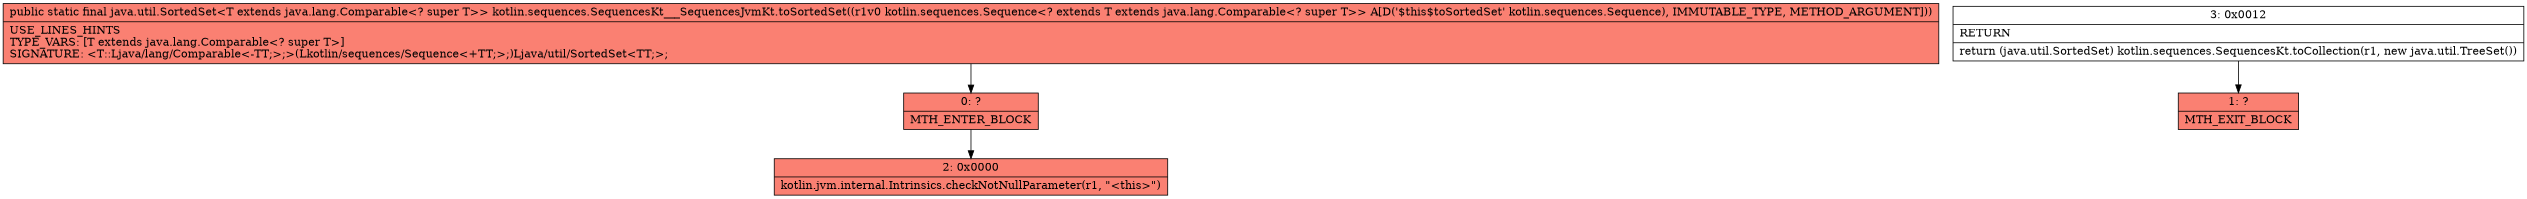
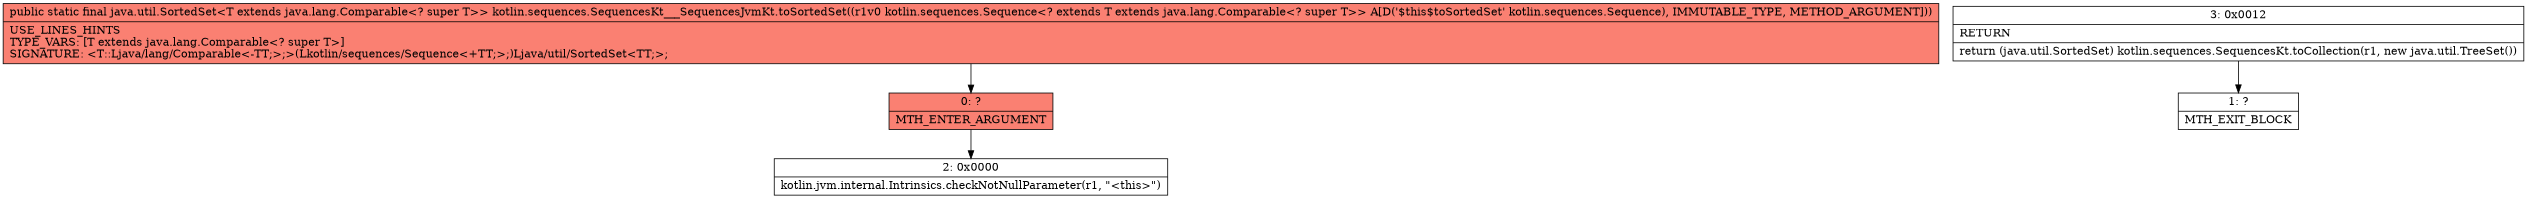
(2238, 111) -> (2238, 111)
(971, 120) -> (971, 120)
(971, 177) -> (971, 177)
